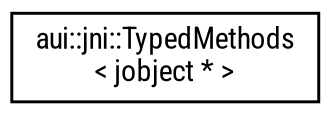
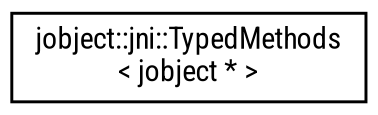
(165, 58) -> (189, 58)
